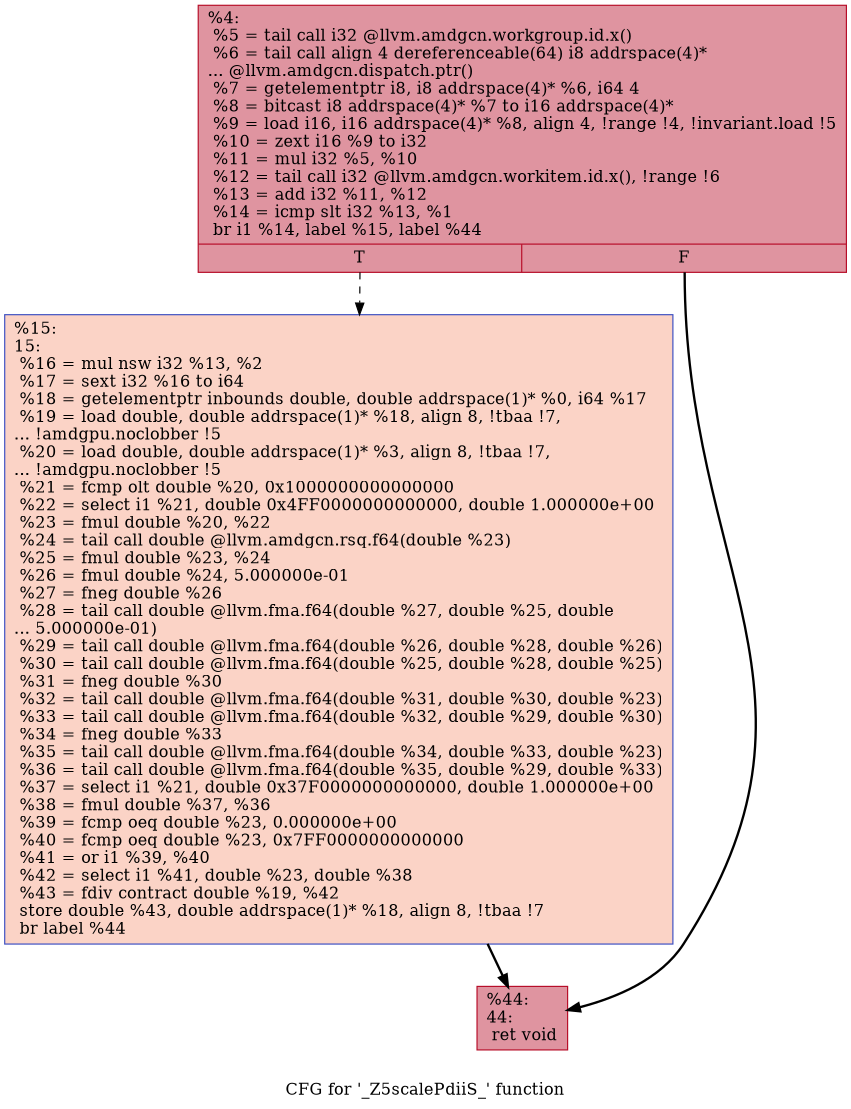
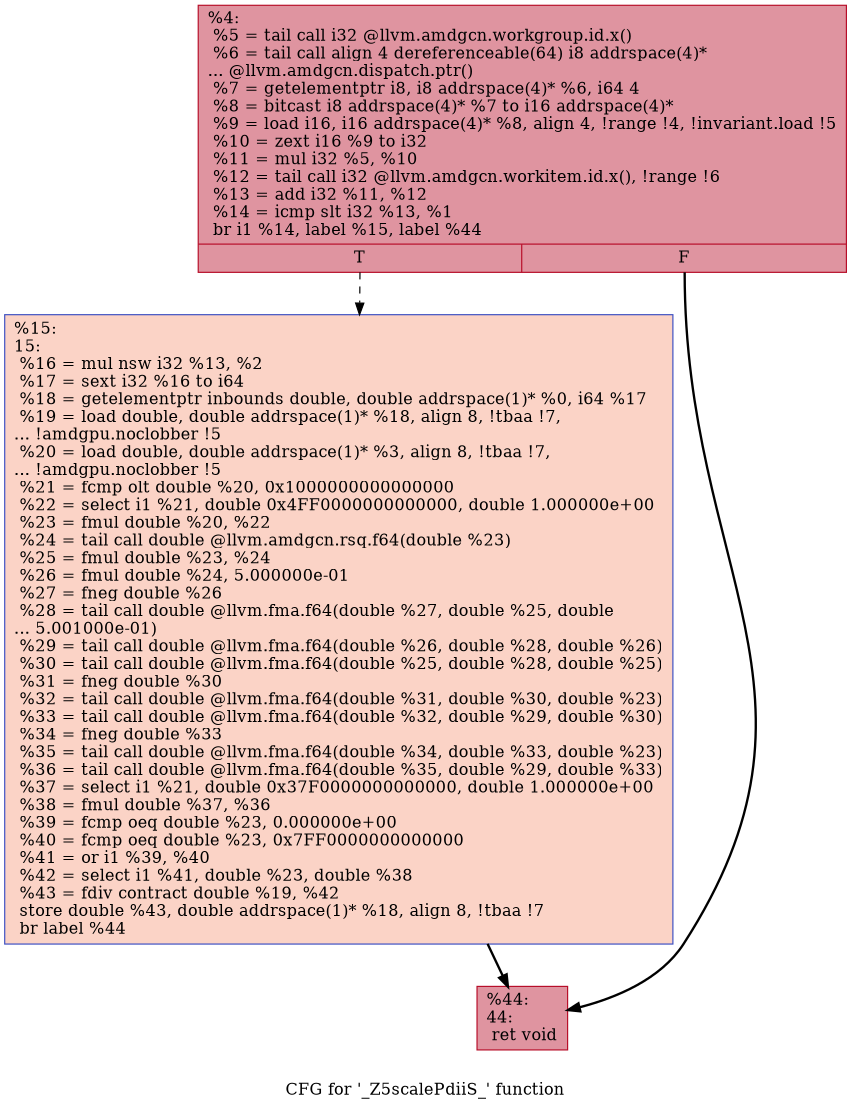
(86, 629) -> (86, 629)
